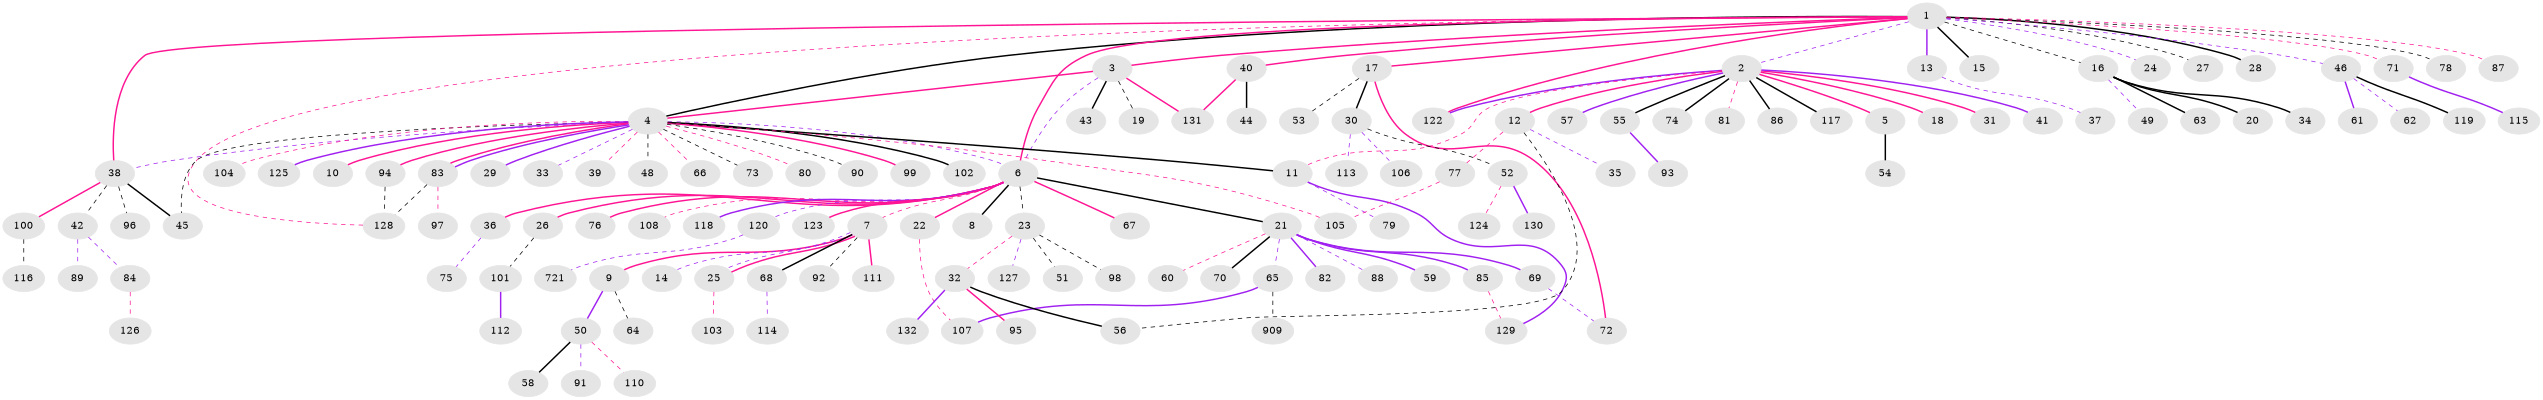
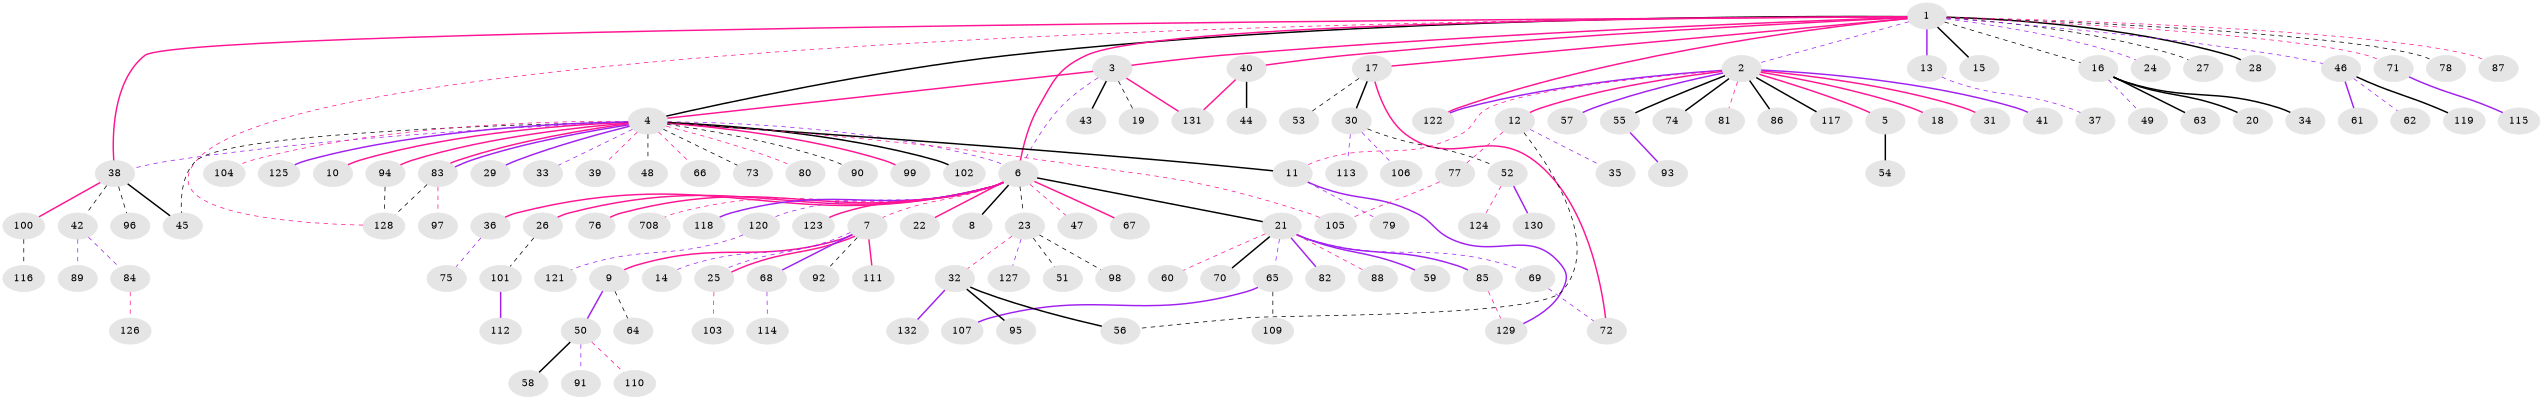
(649, 226) -> (649, 226)
none -> (1077, 226)
(1330, 252) -> (1330, 252)
(815, 253) -> (815, 253)
(1426, 253) -> (1426, 253)
(555, 279) -> (555, 279)
(926, 283) -> none
(986, 305) -> (986, 305)
(1273, 331) -> (1273, 331)
